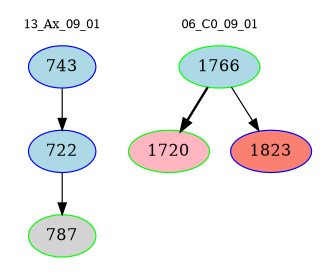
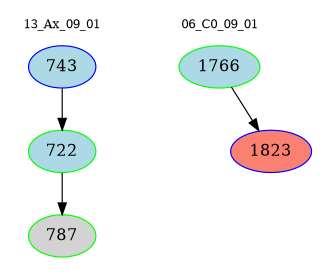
(62, 151) -> (62, 151)
(169, 151) -> none
